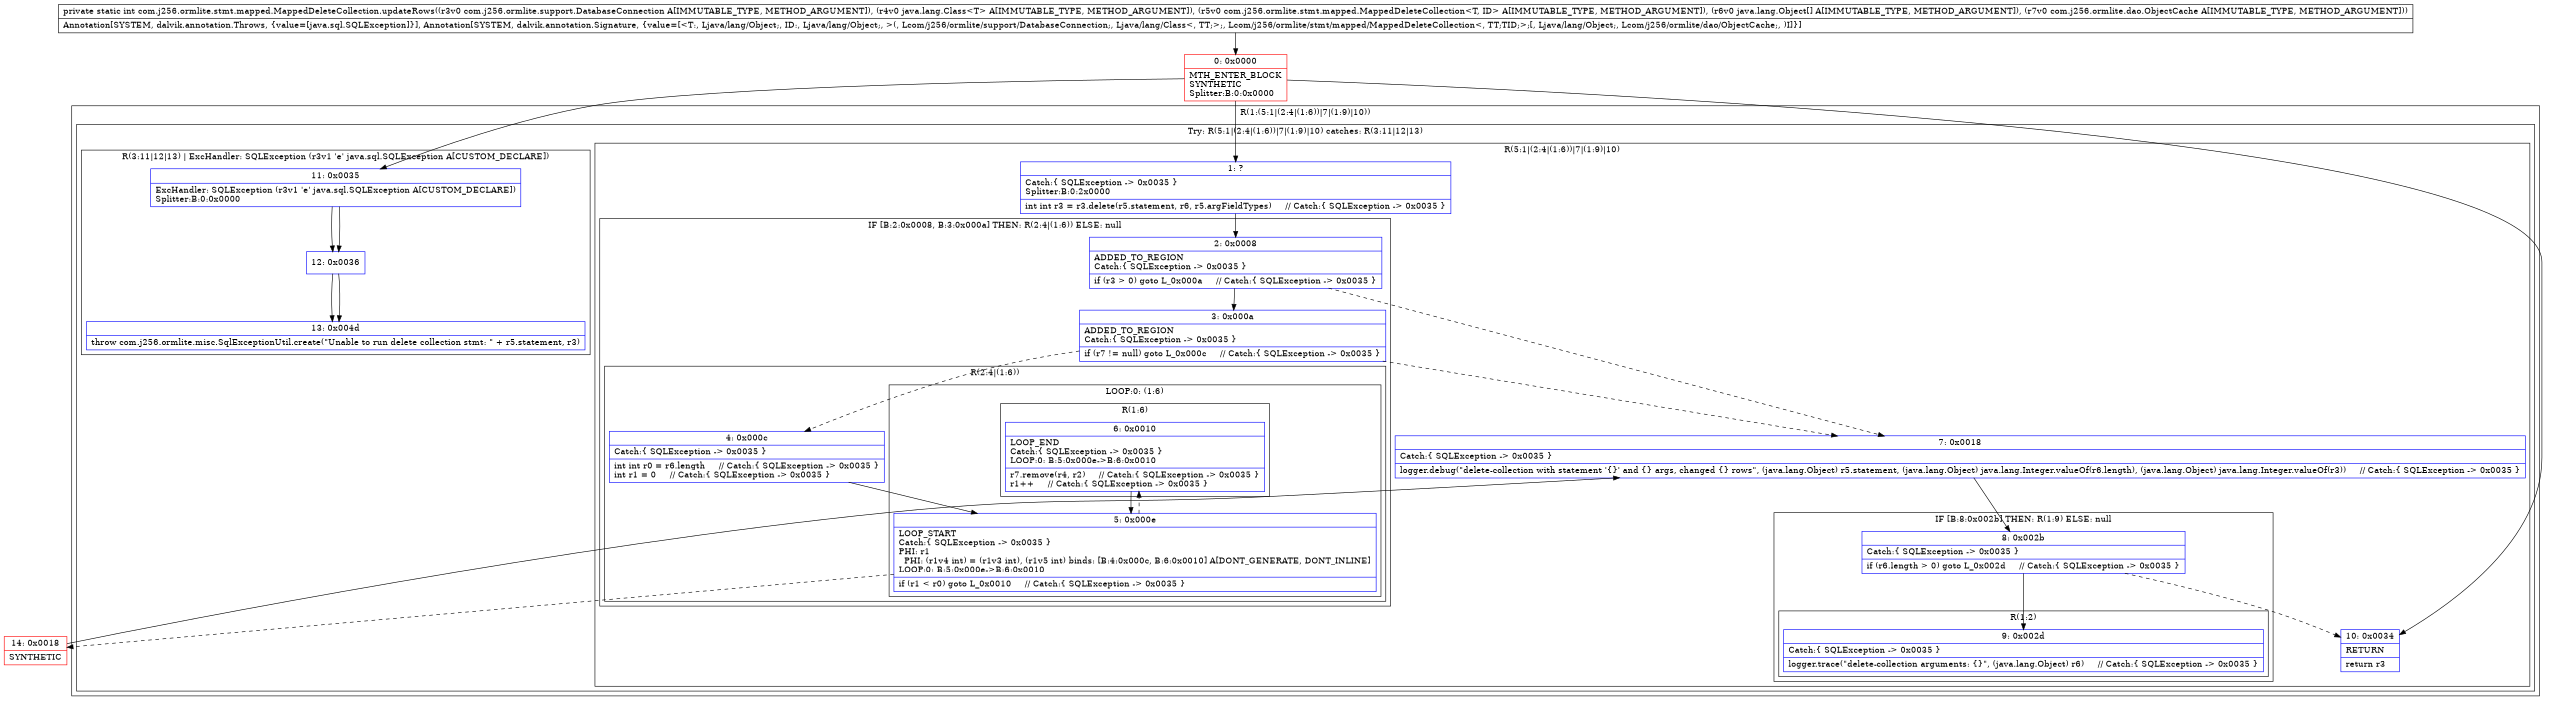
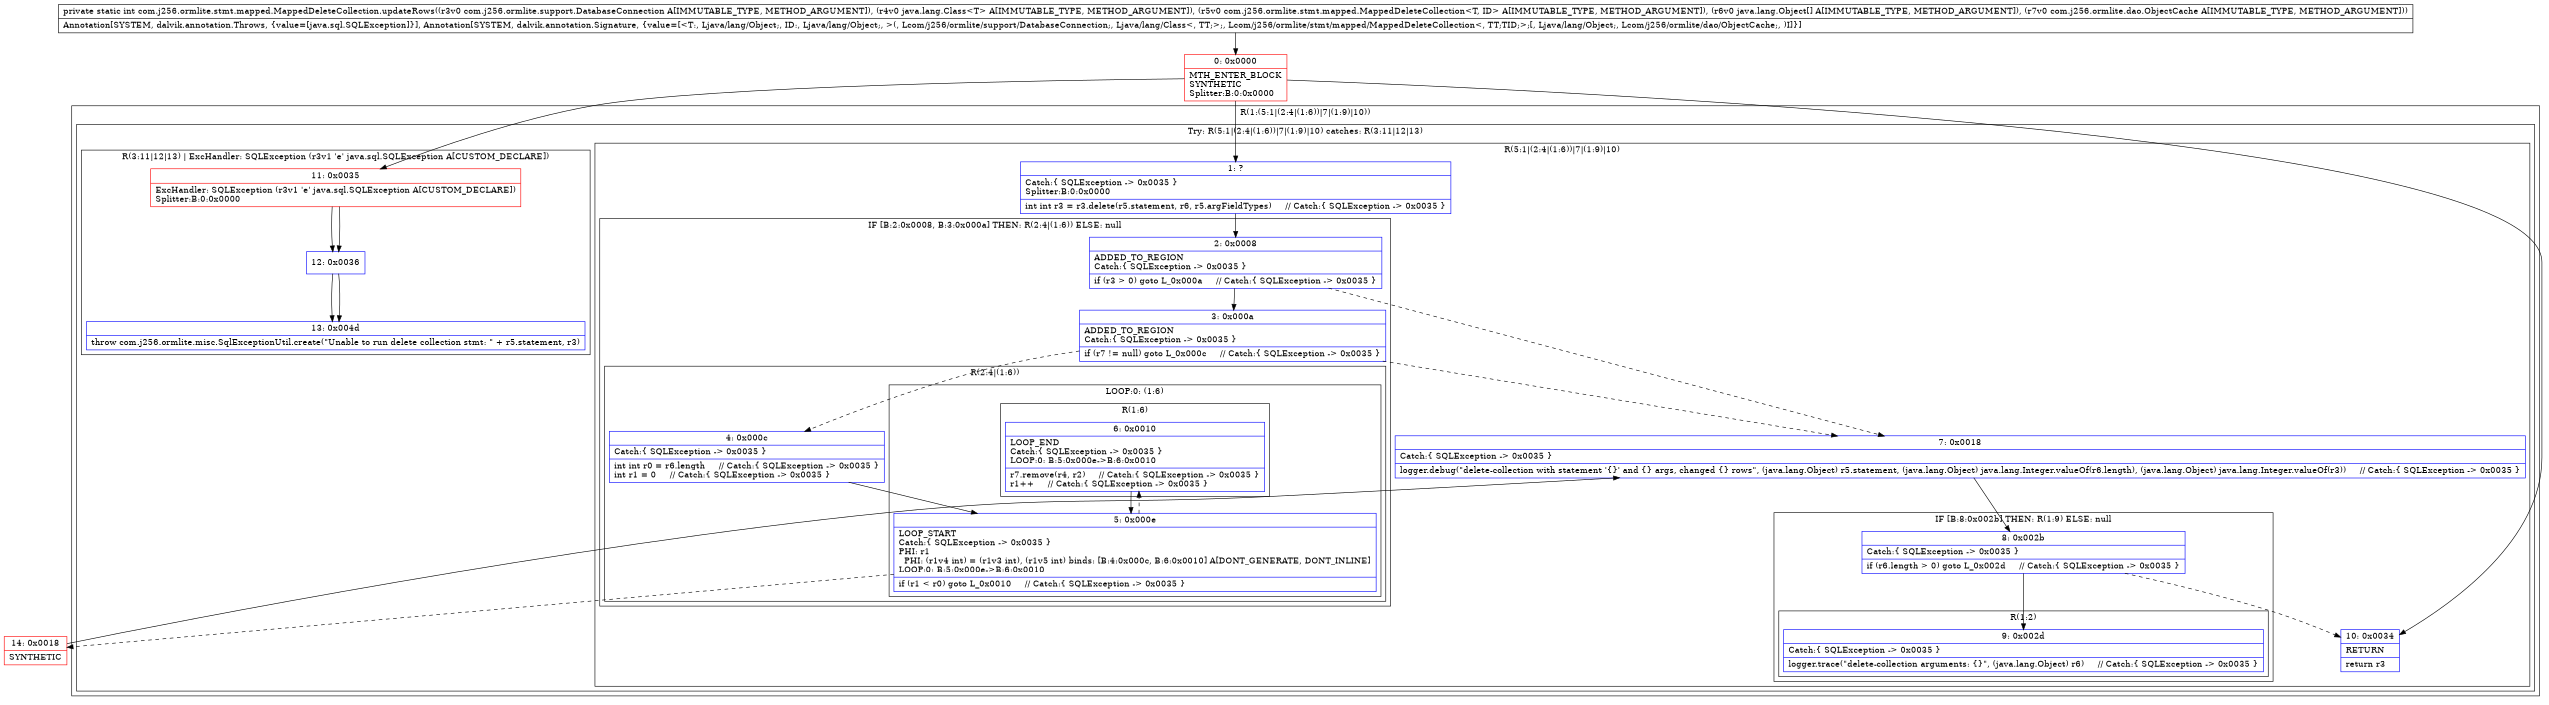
(336, 188) -> (336, 188)
(1068, 192) -> (1068, 192)
